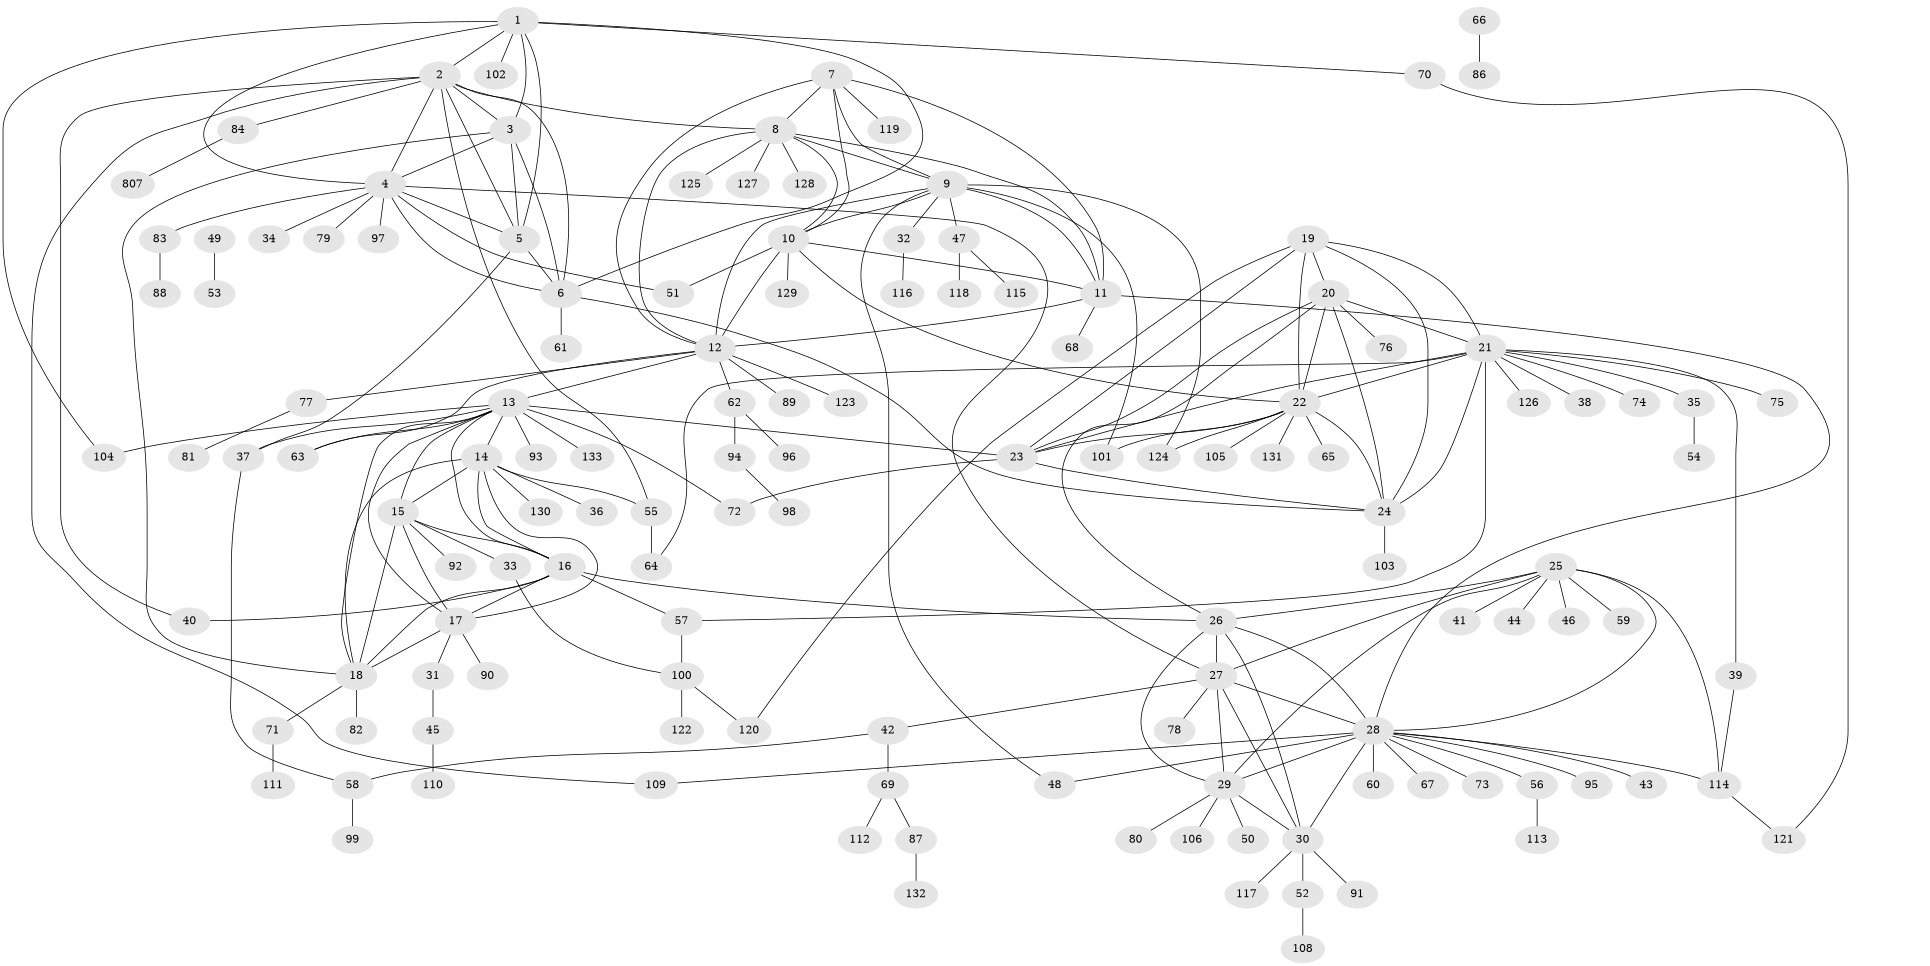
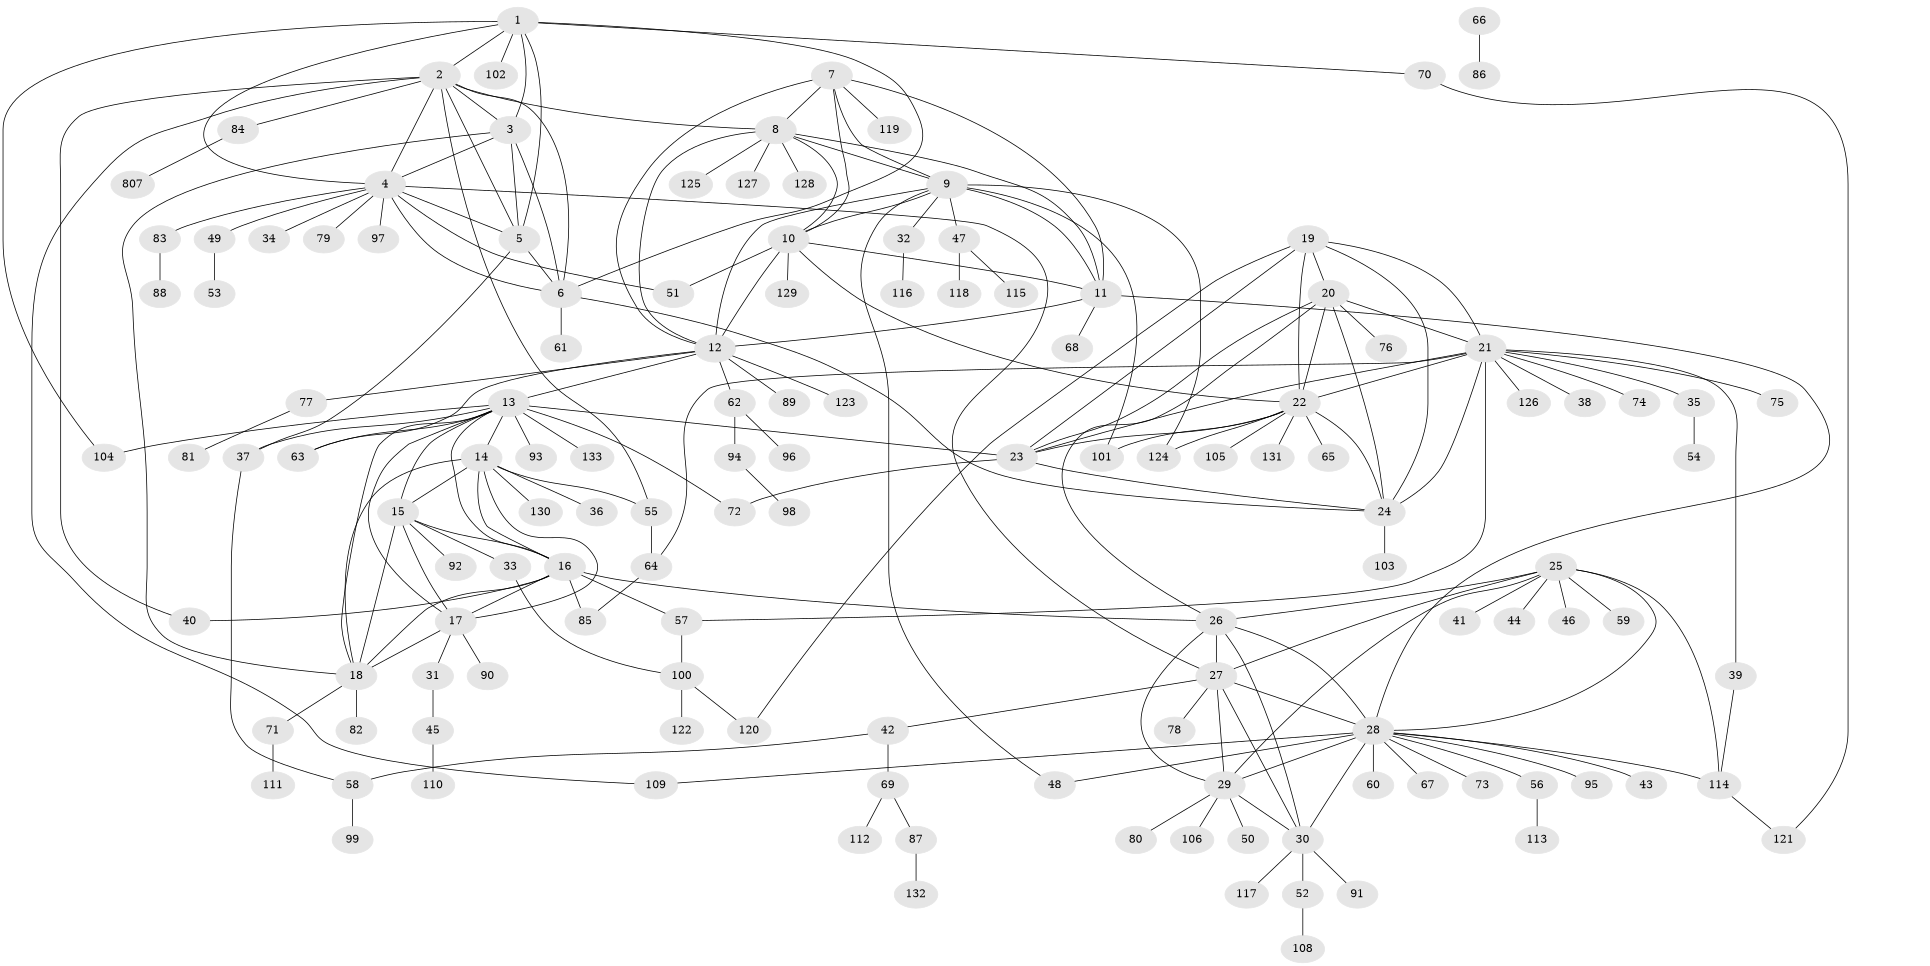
none -> (298, 208)
none -> (585, 622)
